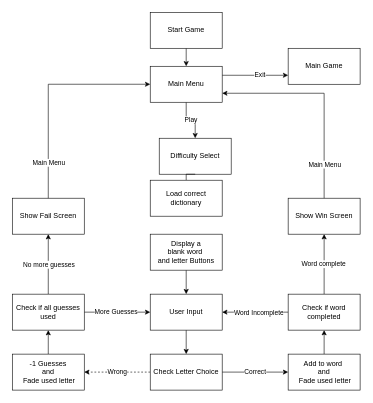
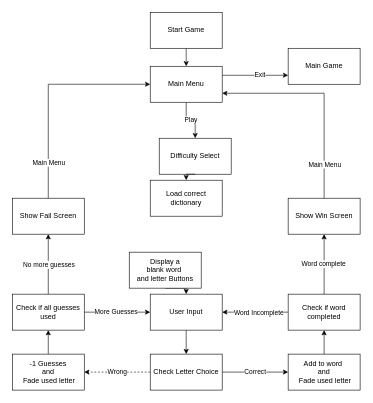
(186, 175) -> (187, 174)
(186, 252) -> (165, 270)
